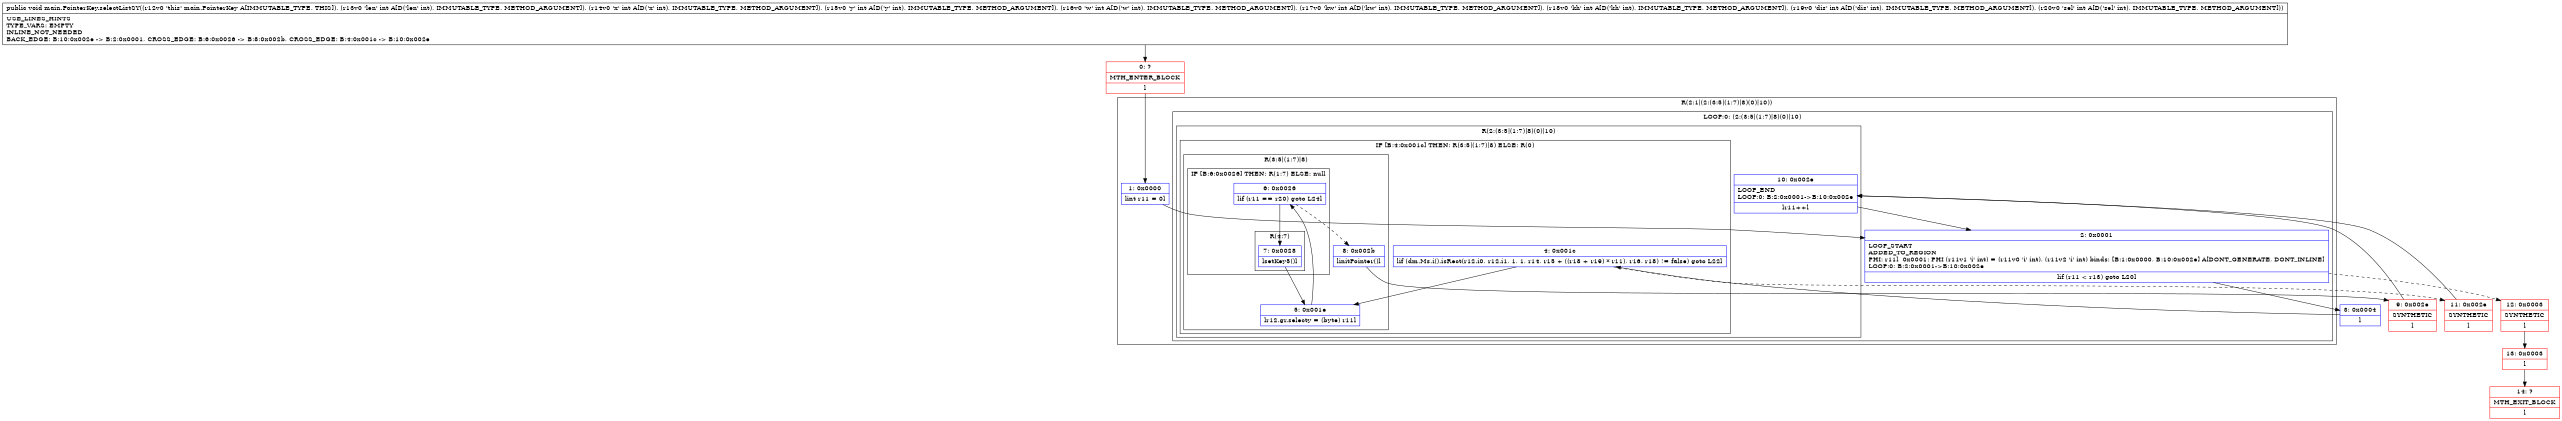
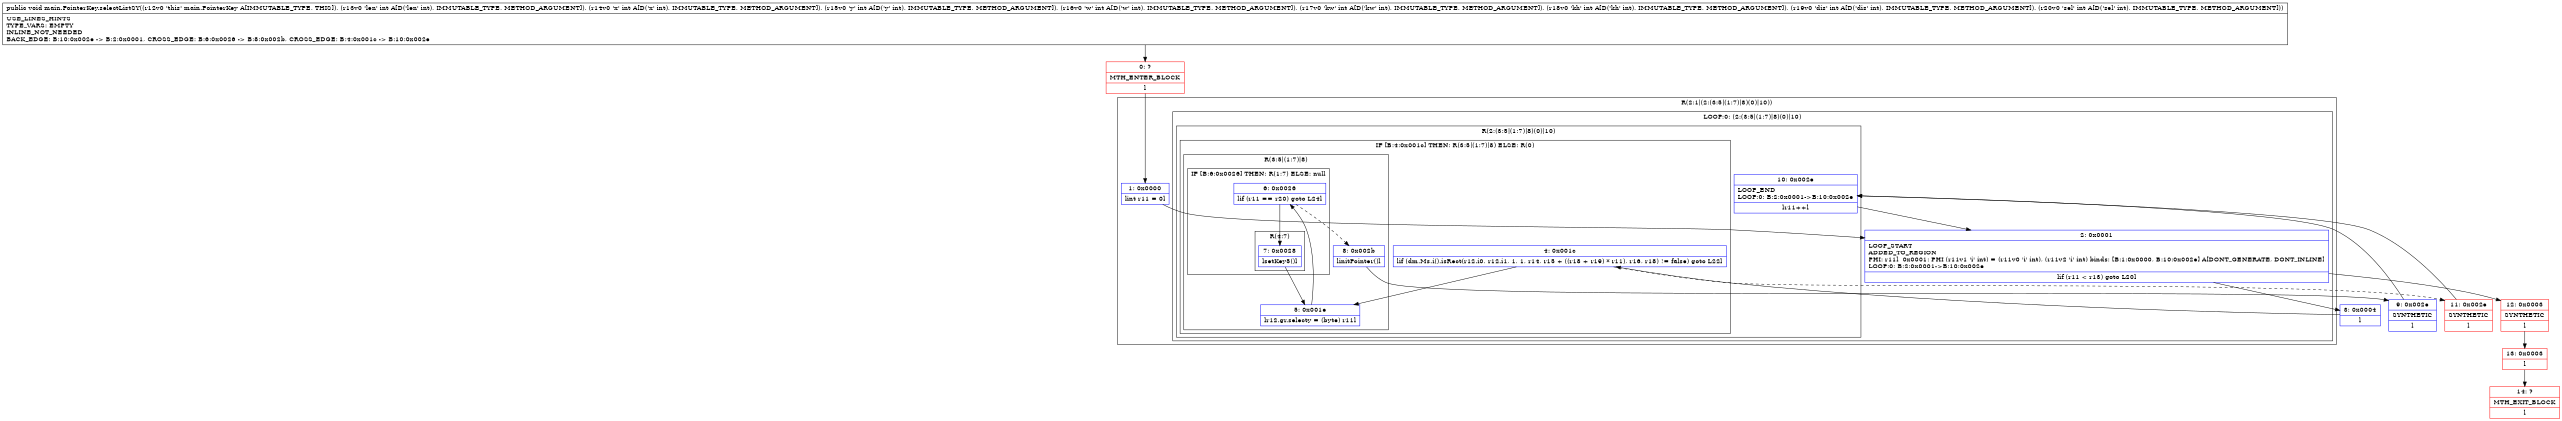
(2413, 283) -> (2413, 283)
(2413, 315) -> (2413, 315)
